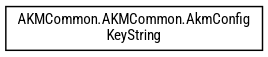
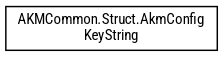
(134, 28) -> (112, 28)
